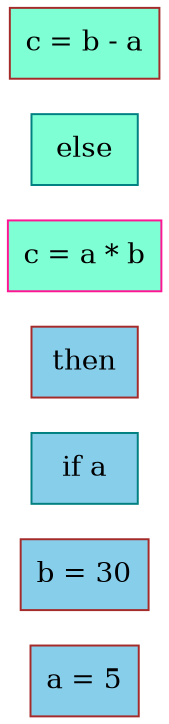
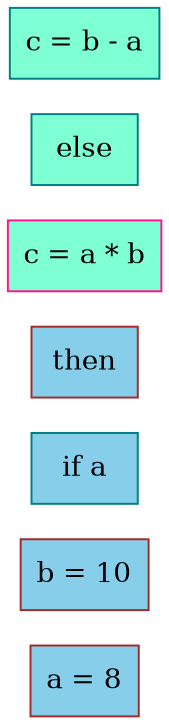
(85, 43) -> (85, 43)
(85, 575) -> (85, 575)
(85, 681) -> (85, 681)
